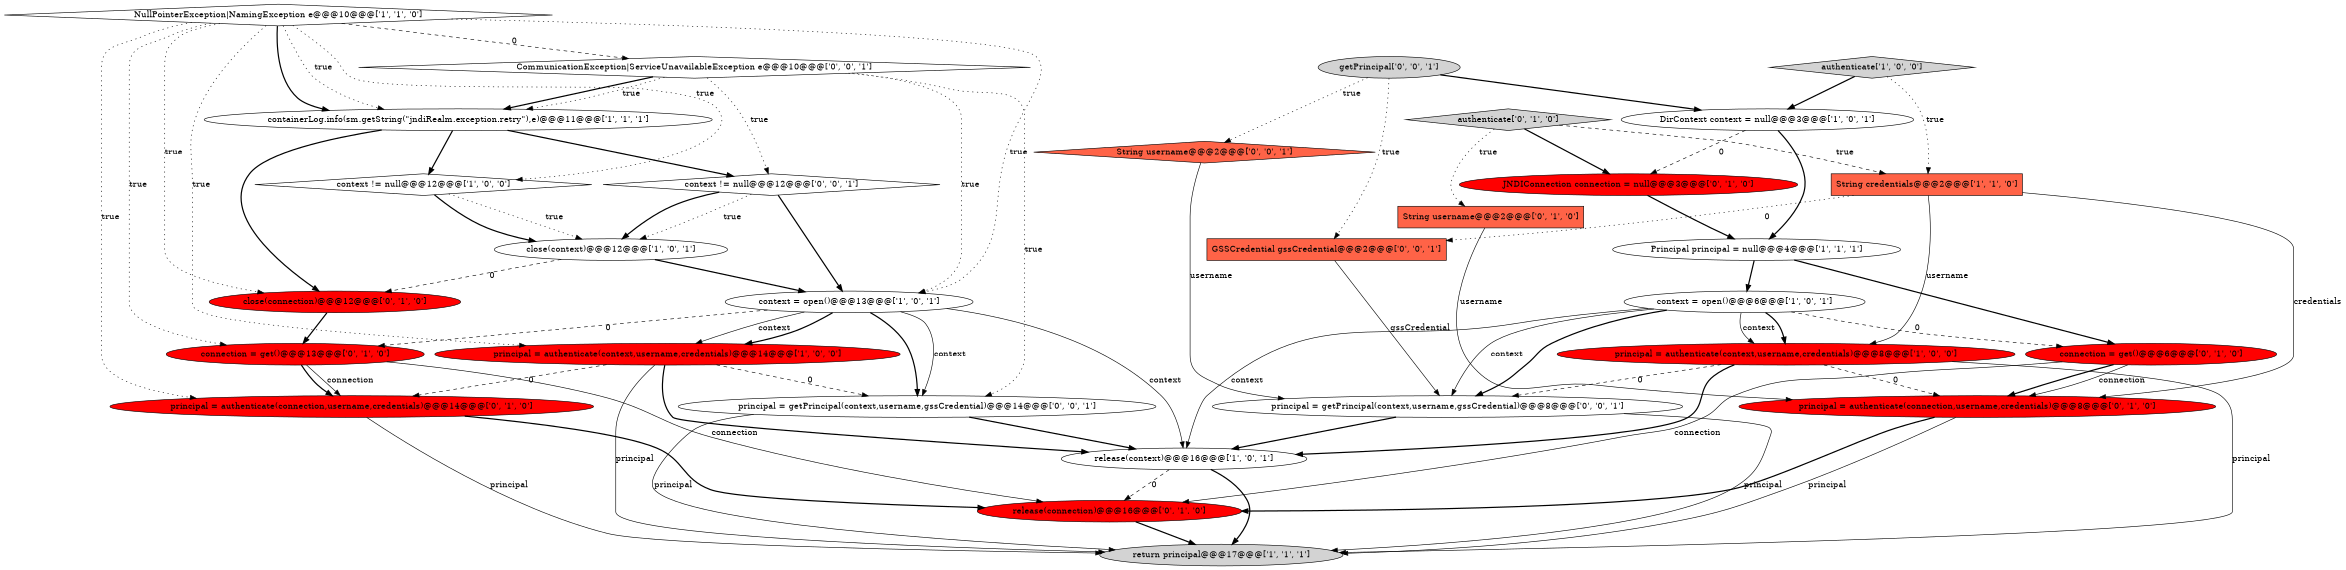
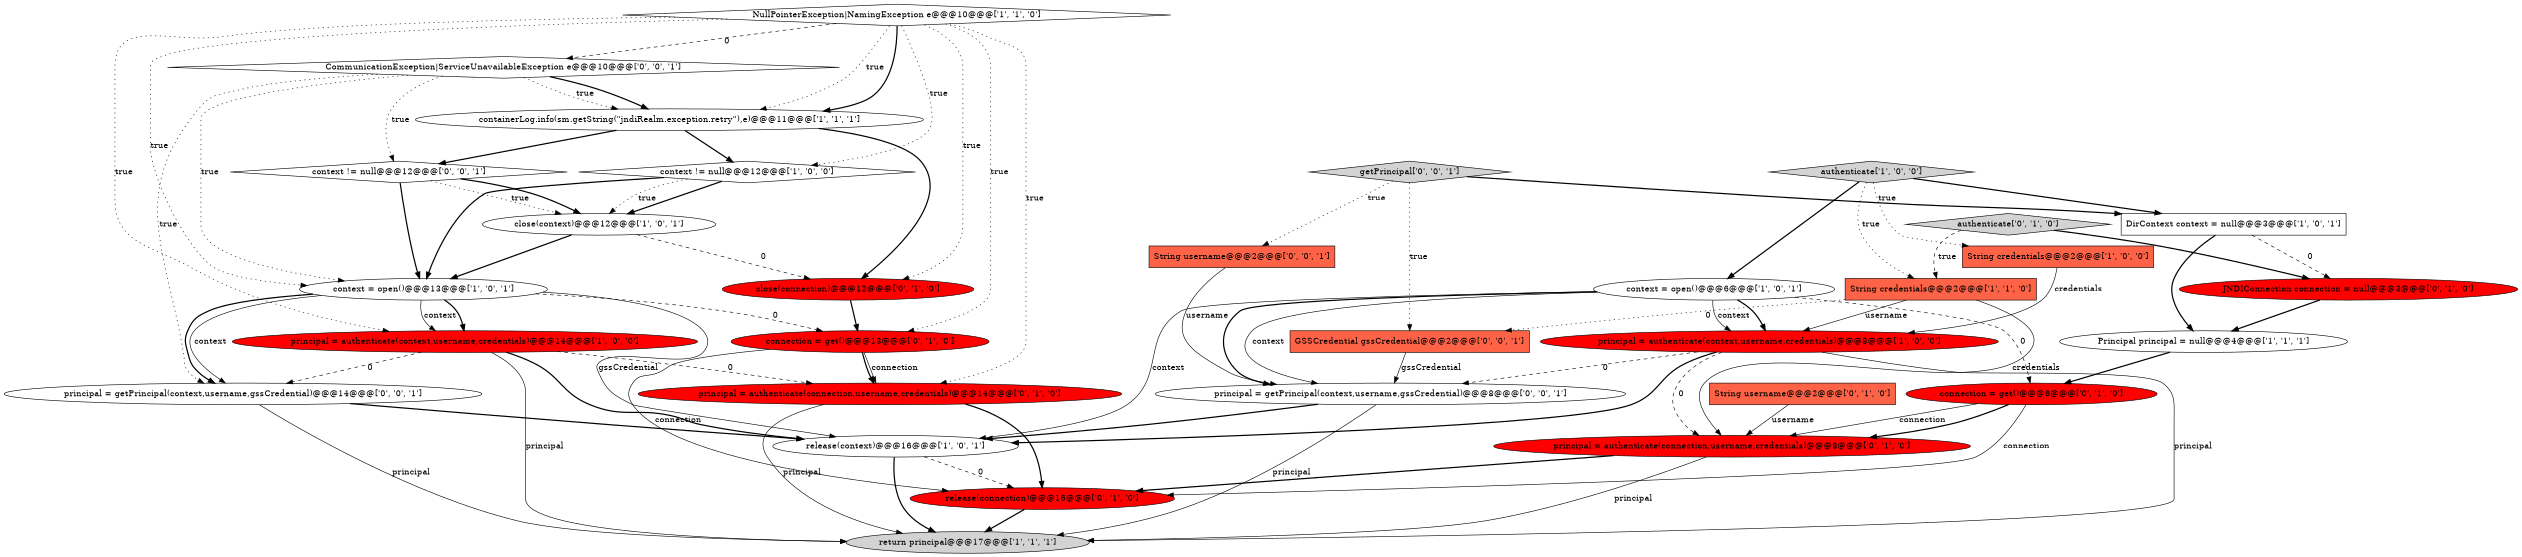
(1389, 67) -> (1410, 172)
(1767, 120) -> (2234, 224)
(1205, 152) -> (1242, 257)
(1461, 161) -> none
none -> (525, 188)
none -> (2058, 257)
(1751, 273) -> (1796, 228)
(1165, 380) -> (629, 368)
